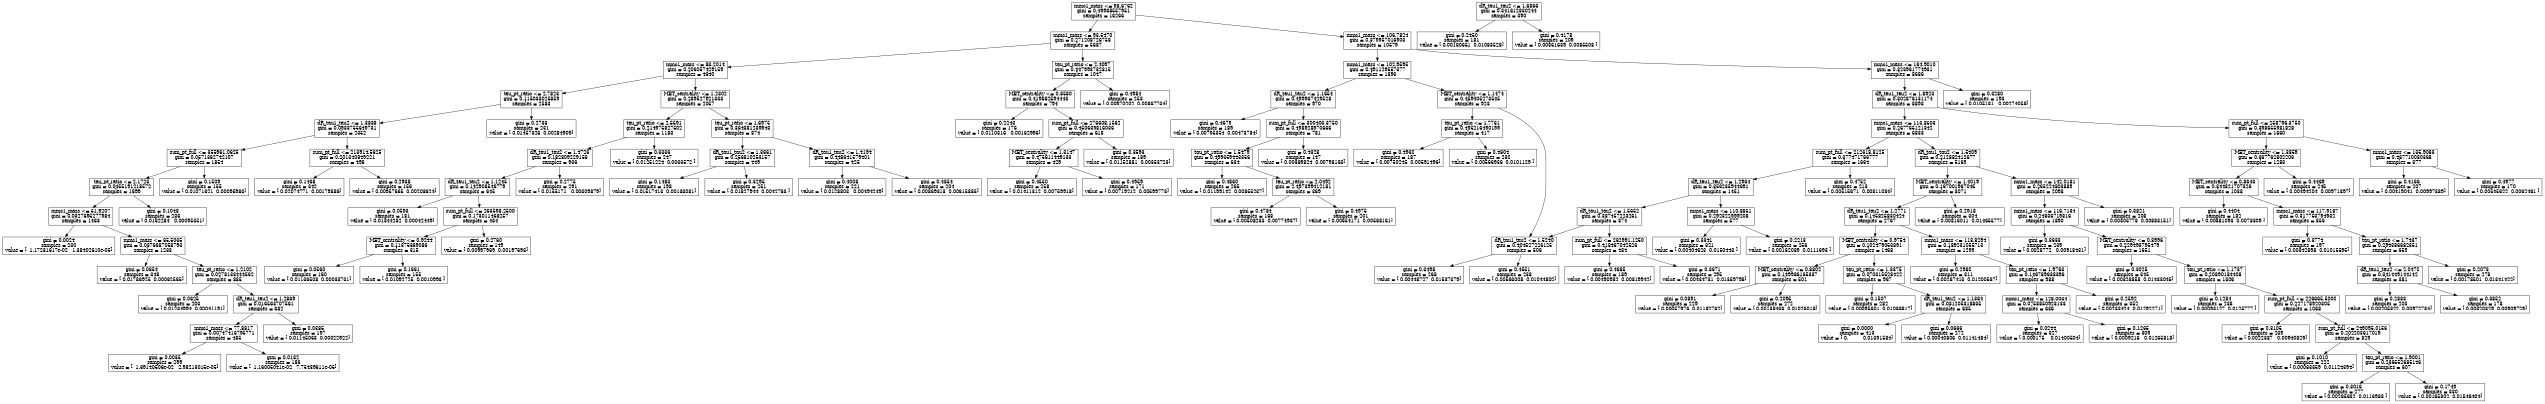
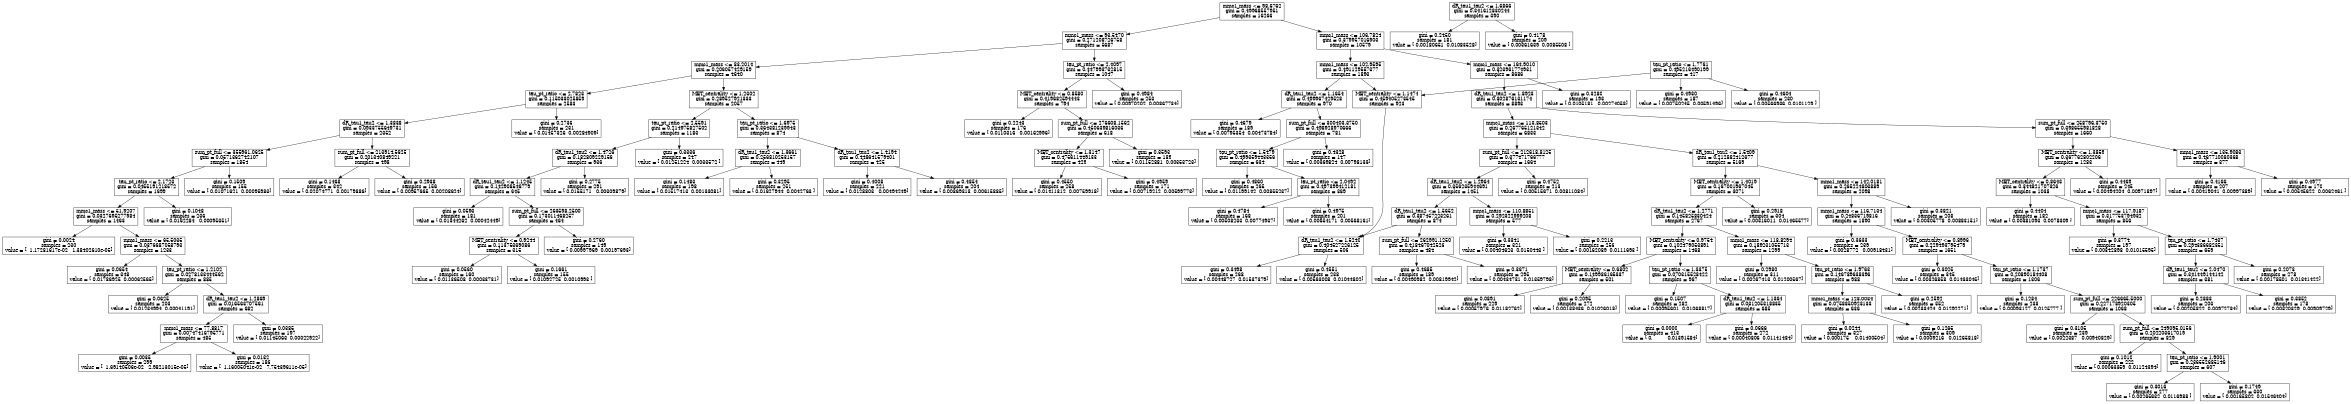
(1472, 112) -> (1532, 84)
(1303, 187) -> (1328, 187)
